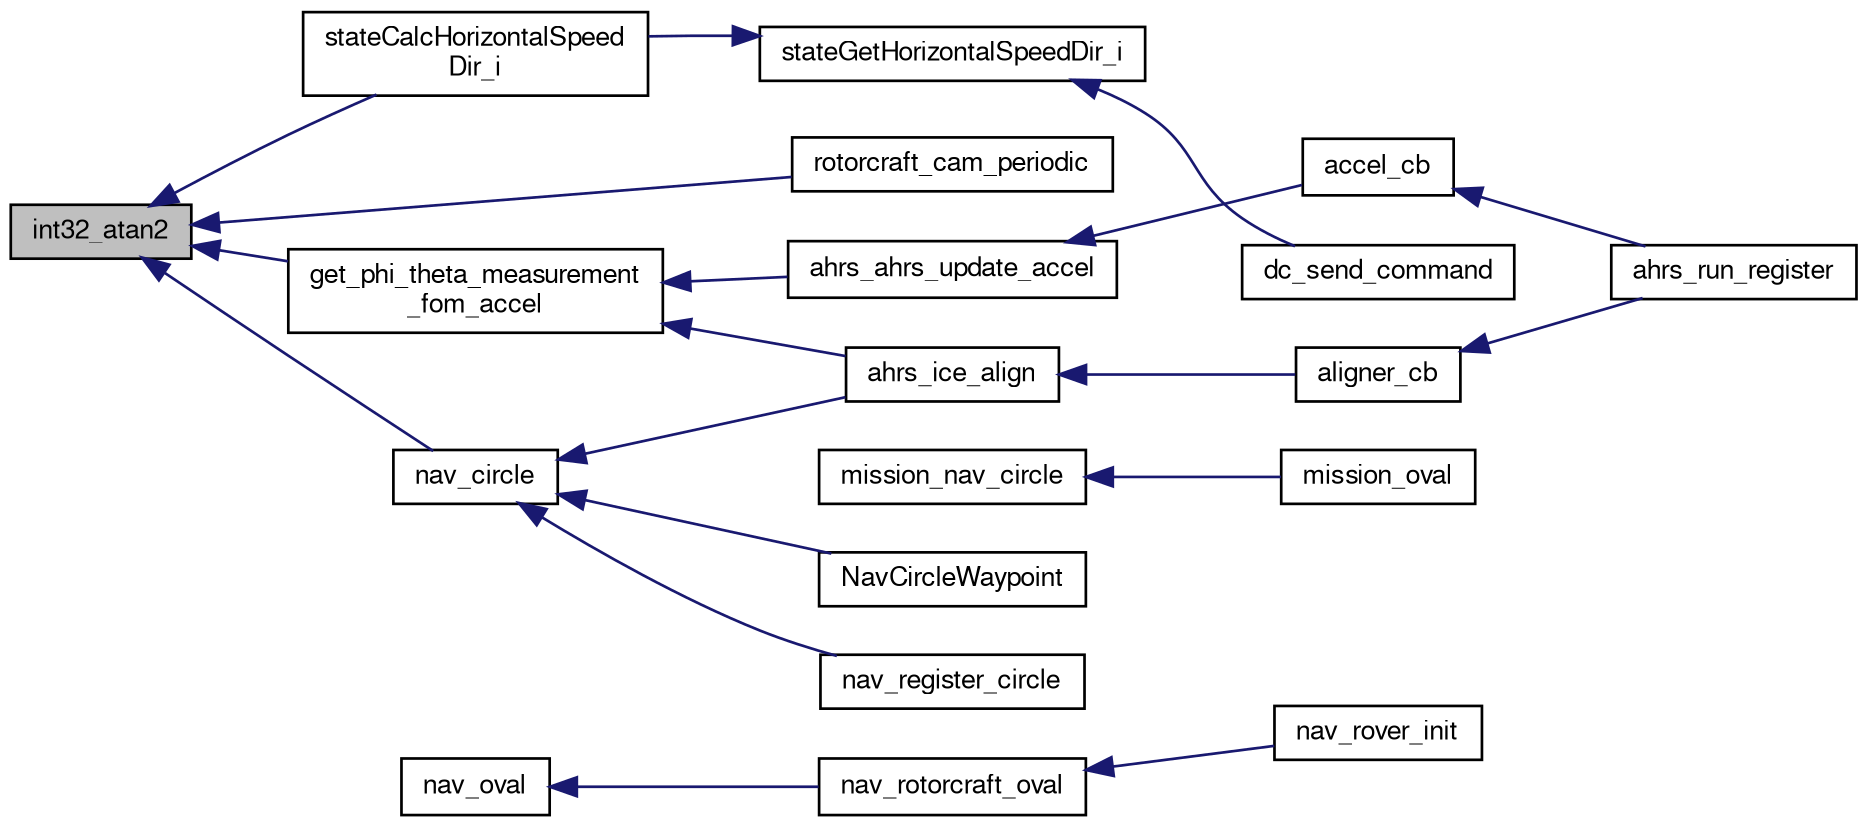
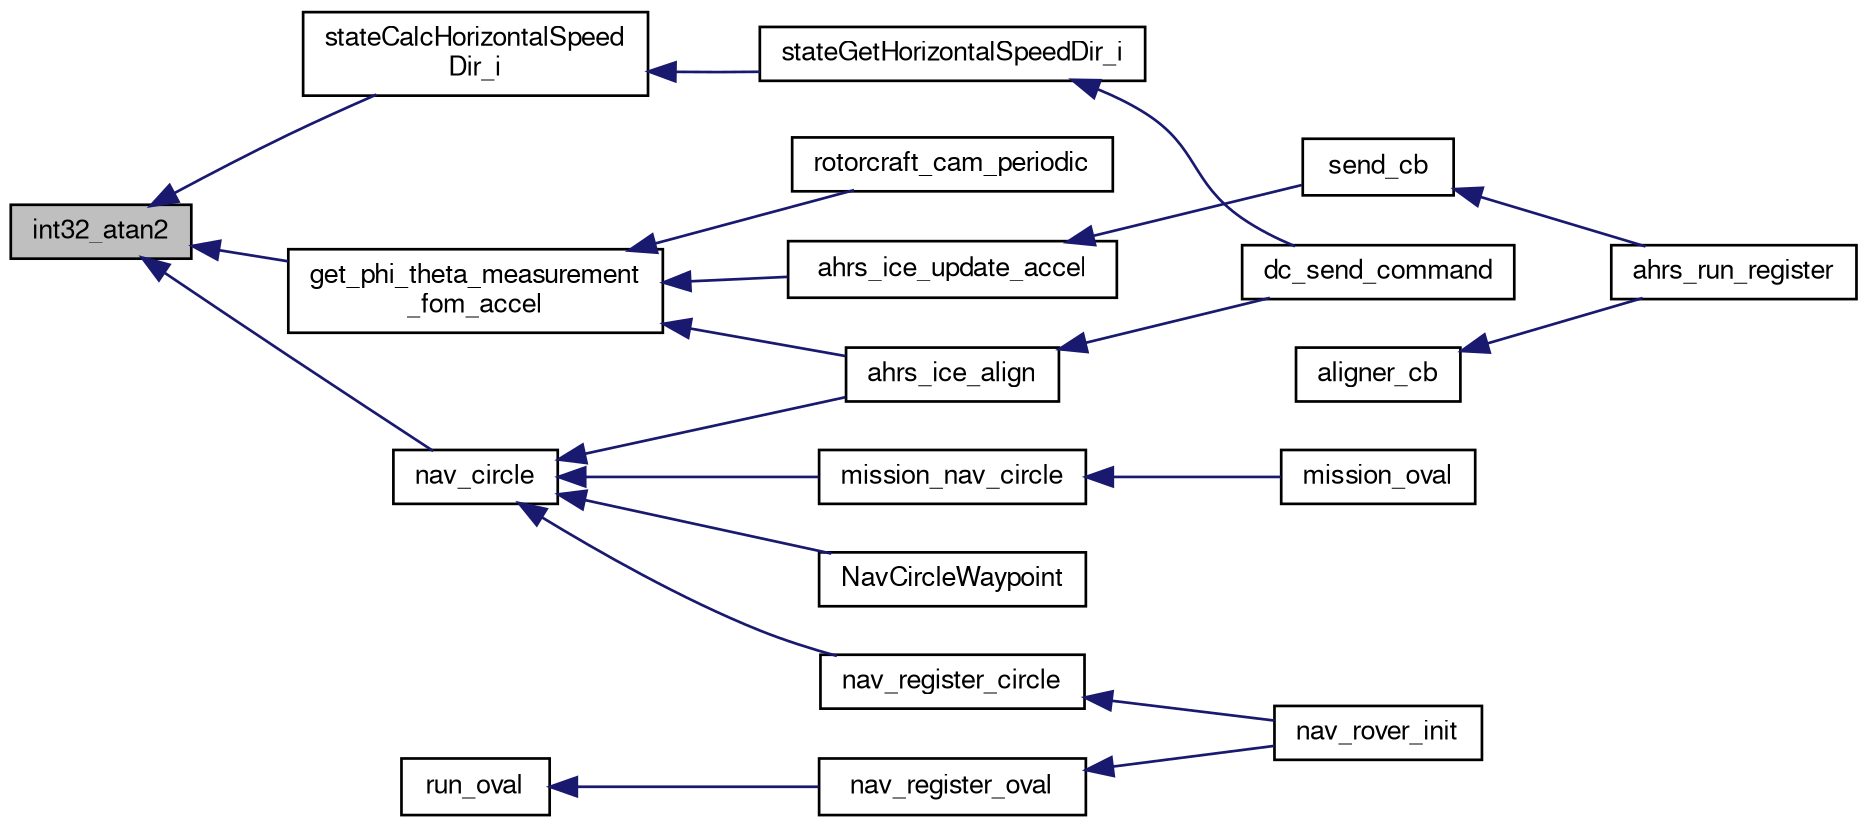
(691, 36) -> (718, 72)
(1378, 167) -> (1378, 167)
(505, 200) -> (755, 217)
(952, 269) -> (952, 269)
(1191, 375) -> (1178, 320)
none -> (702, 477)
none -> (1193, 711)
(476, 787) -> (476, 787)
(952, 787) -> (952, 787)
